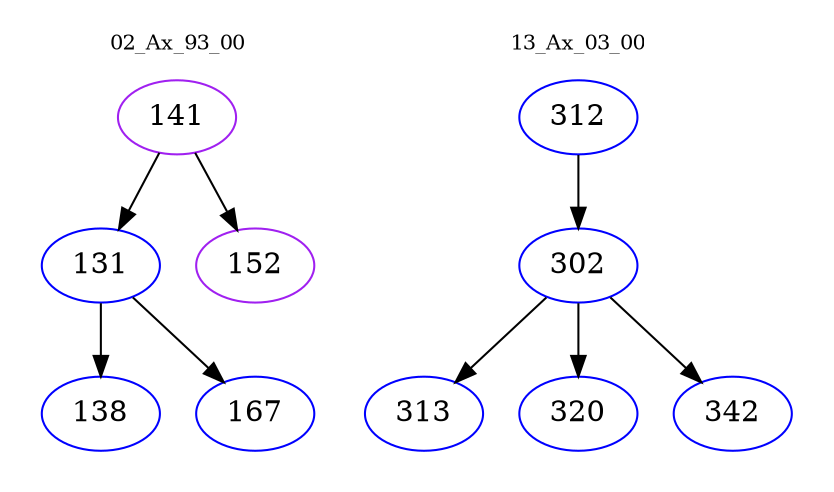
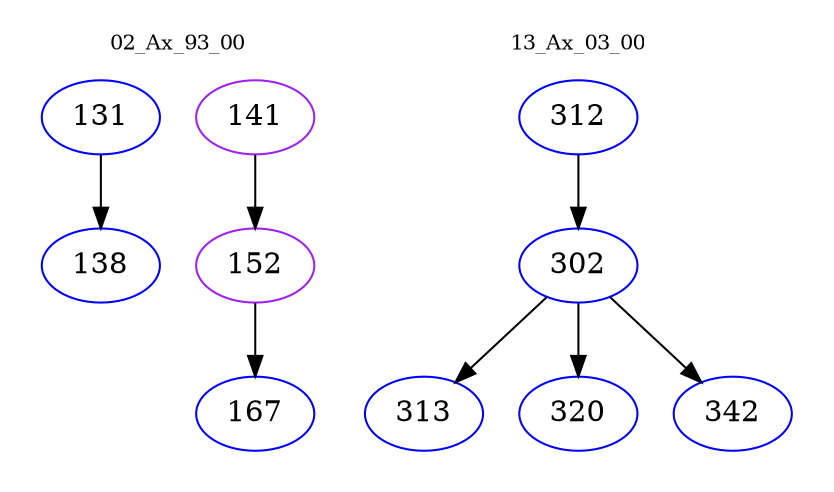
(144, 182) -> none
(171, 333) -> (255, 330)
